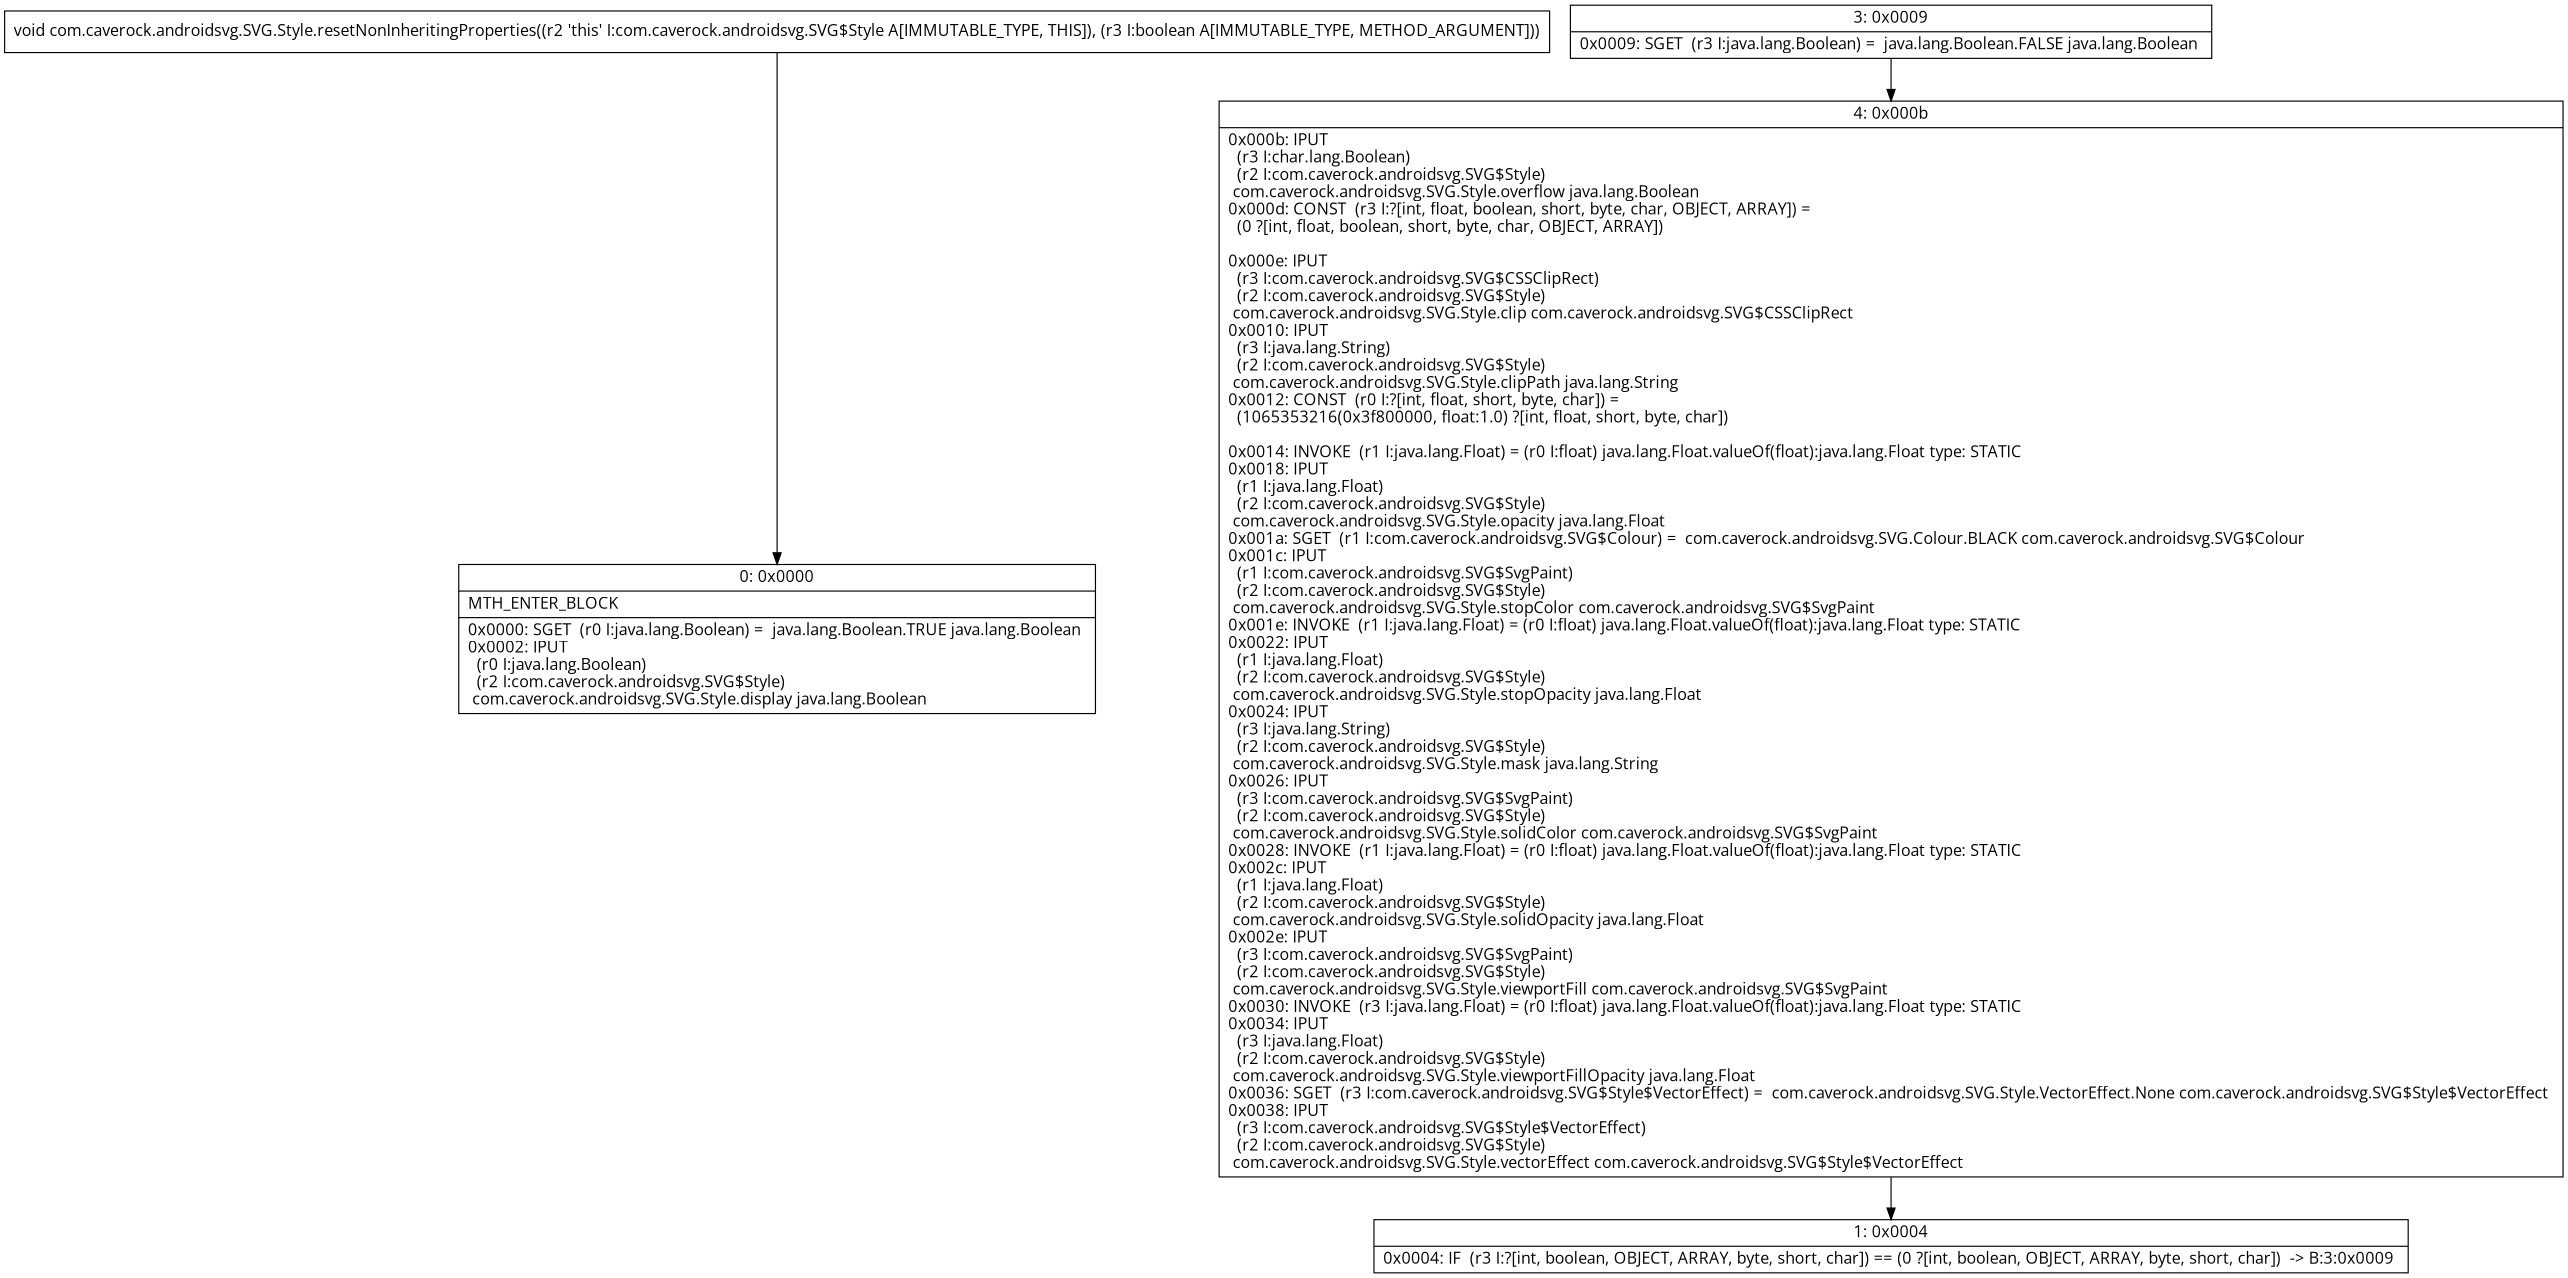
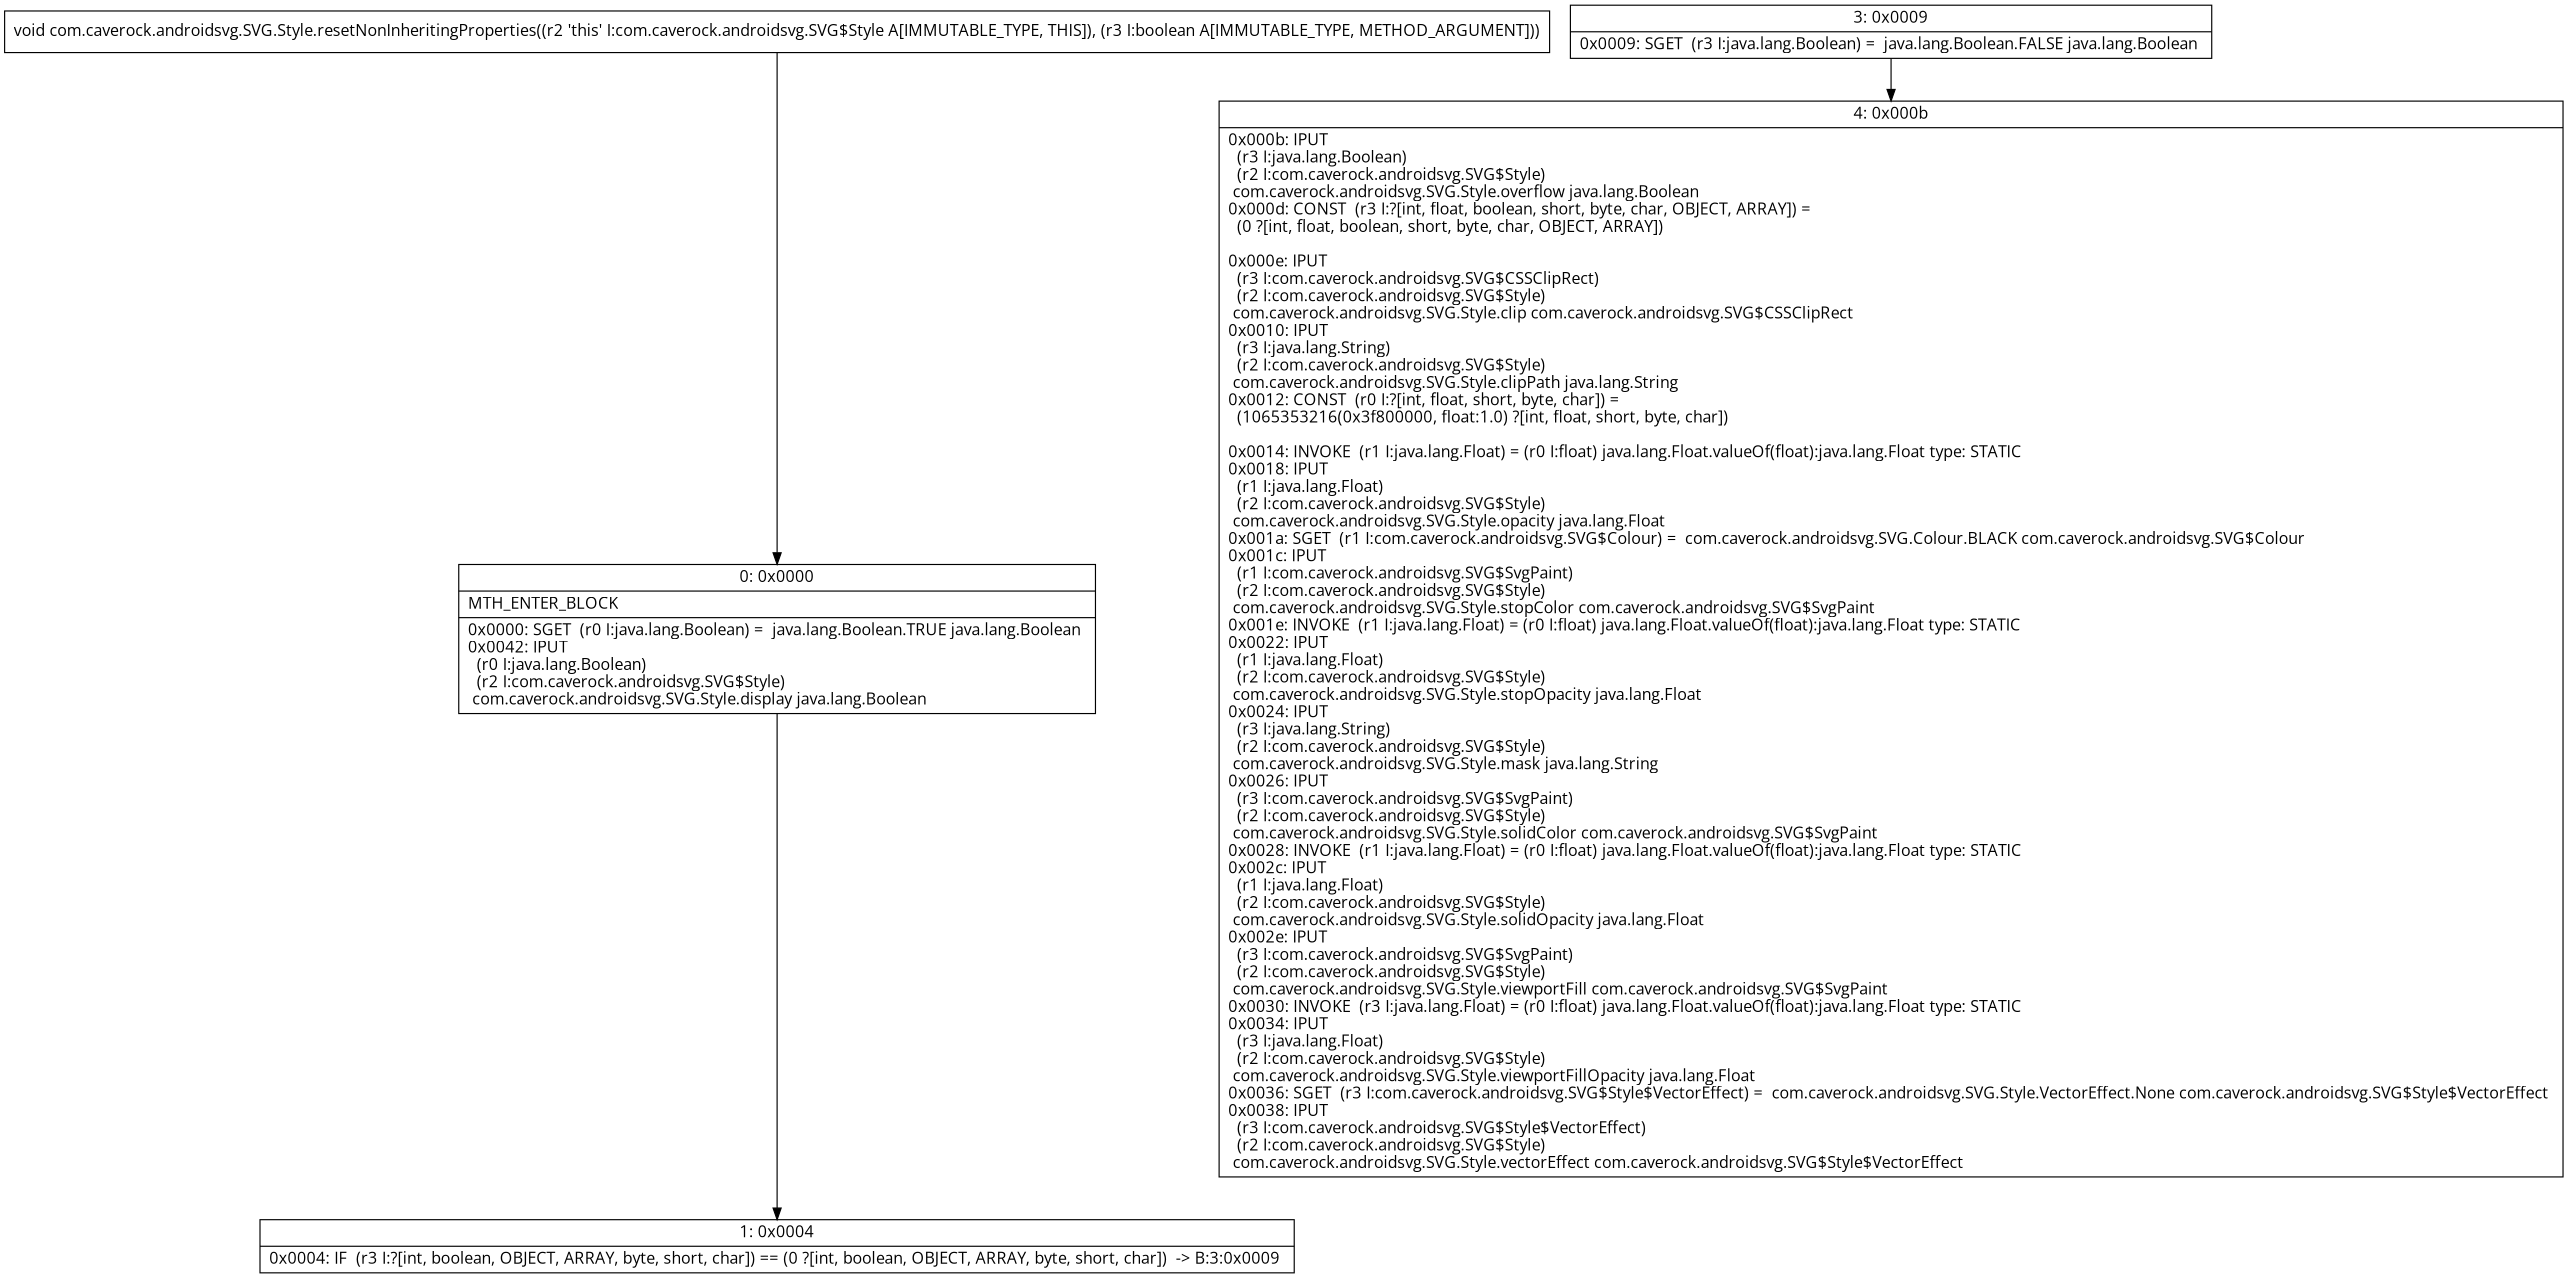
(1320, 158) -> (1318, 158)
(522, 648) -> (522, 648)
(1891, 1193) -> (777, 961)
